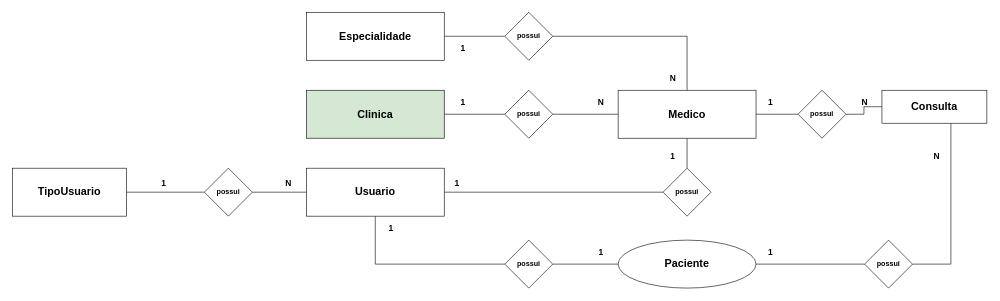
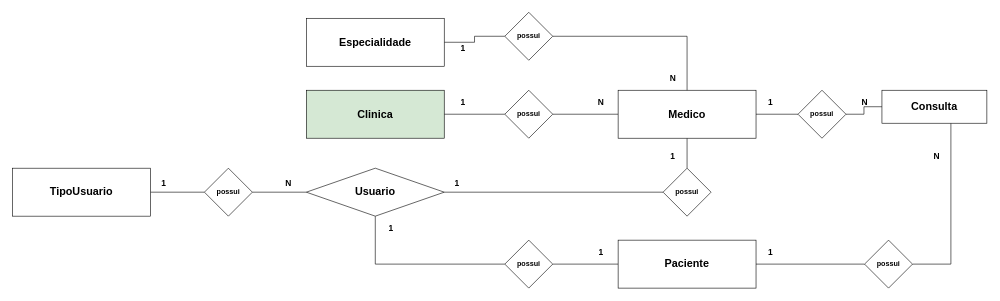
(375, 36) -> (375, 42)
(69, 192) -> (81, 192)
(375, 192) -> (375, 192)
(687, 264) -> (687, 264)
